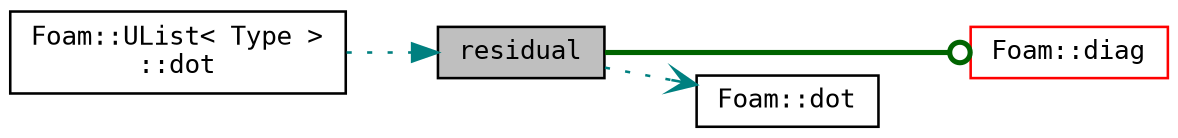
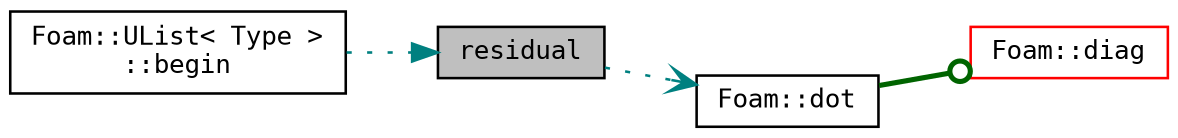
(178, 53) -> (178, 53)
(777, 53) -> (914, 79)
